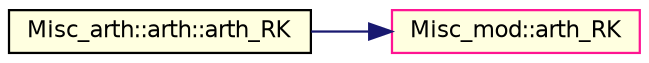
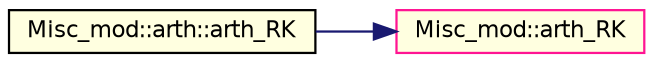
(160, 32) -> (162, 32)
